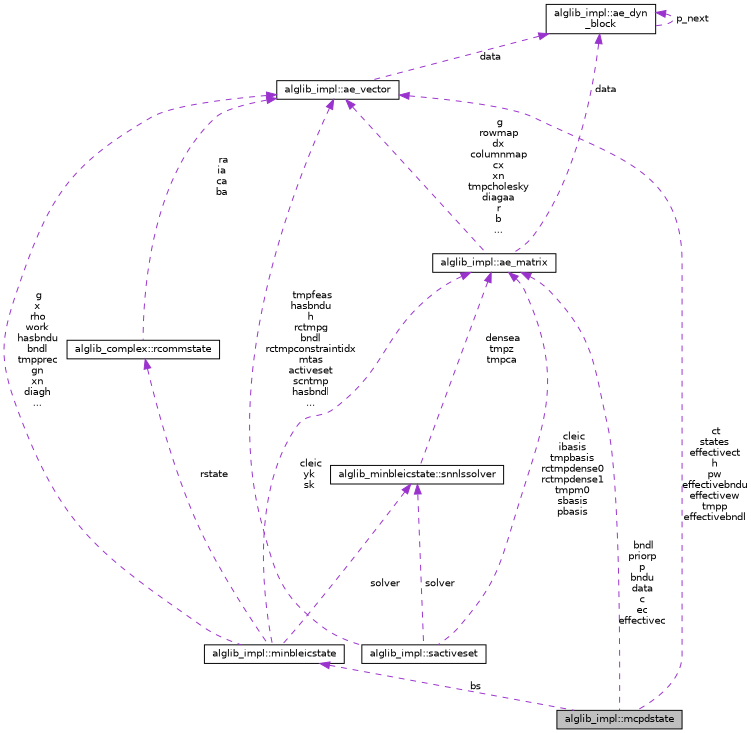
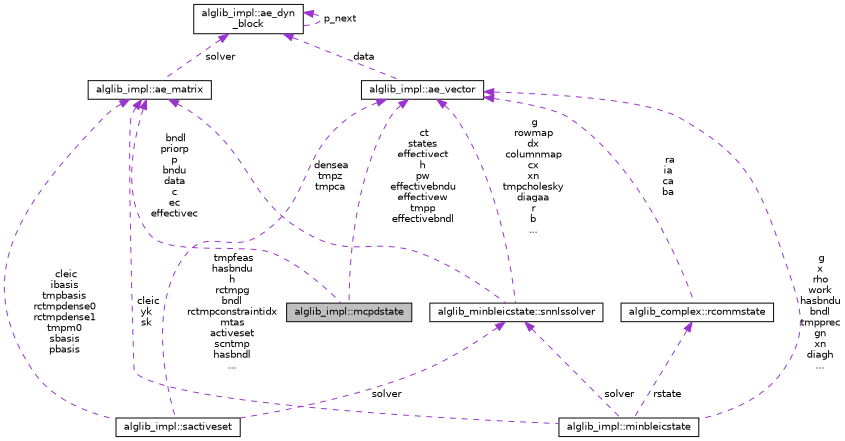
(604, 90) -> (219, 57)
(420, 180) -> (494, 199)
(452, 688) -> none
